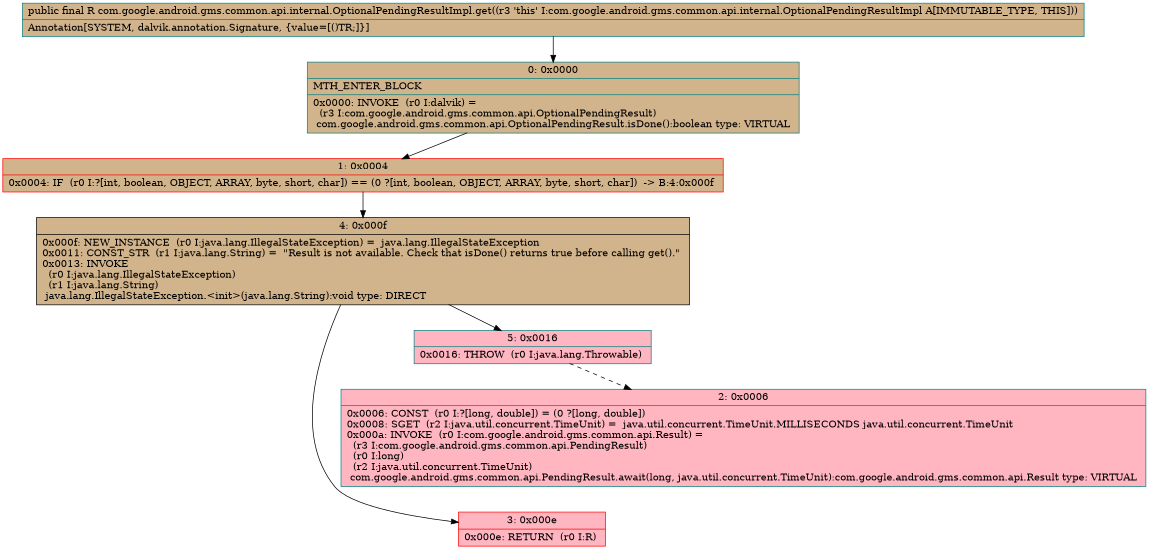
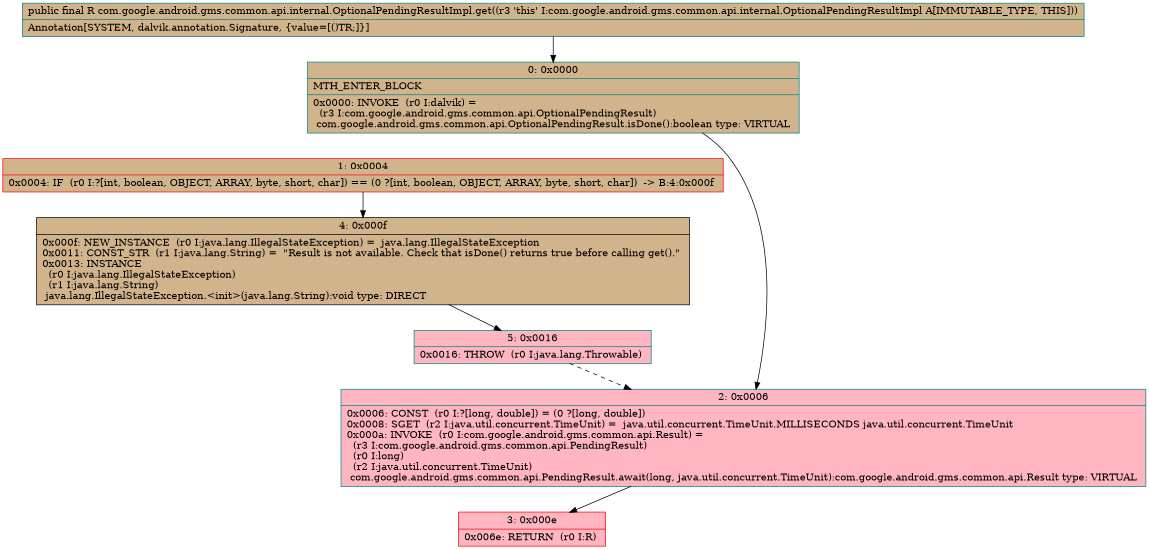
(438, 145) -> (764, 248)
(89, 264) -> (95, 264)
(319, 457) -> (604, 498)
(532, 537) -> (532, 537)
